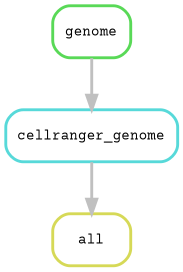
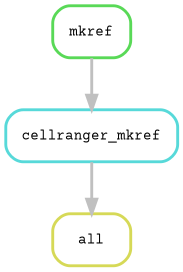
(92, 32) -> (92, 32)
(92, 136) -> (92, 136)
